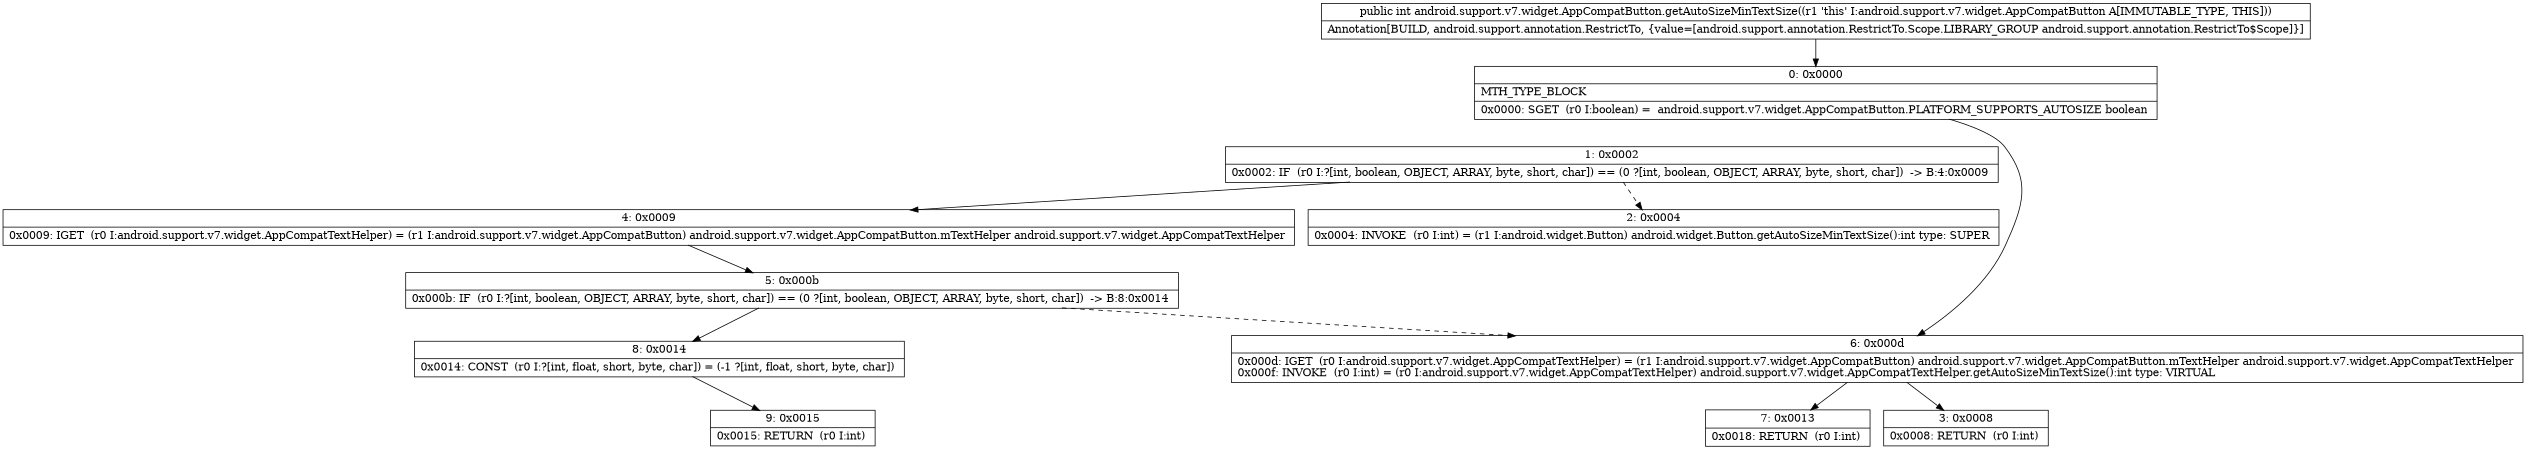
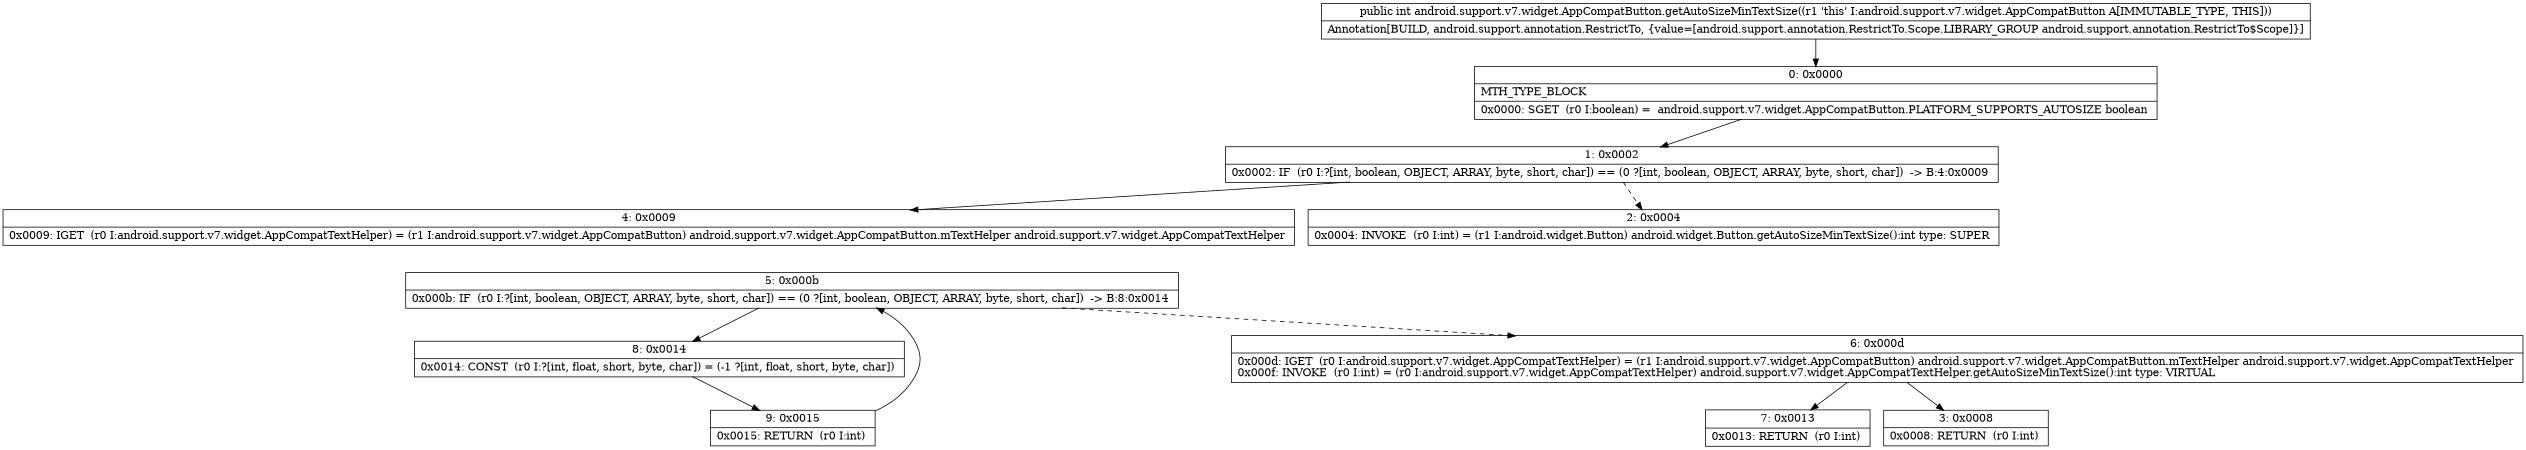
(2015, 223) -> (1705, 132)
(717, 257) -> (920, 364)
(1788, 437) -> (1788, 437)
